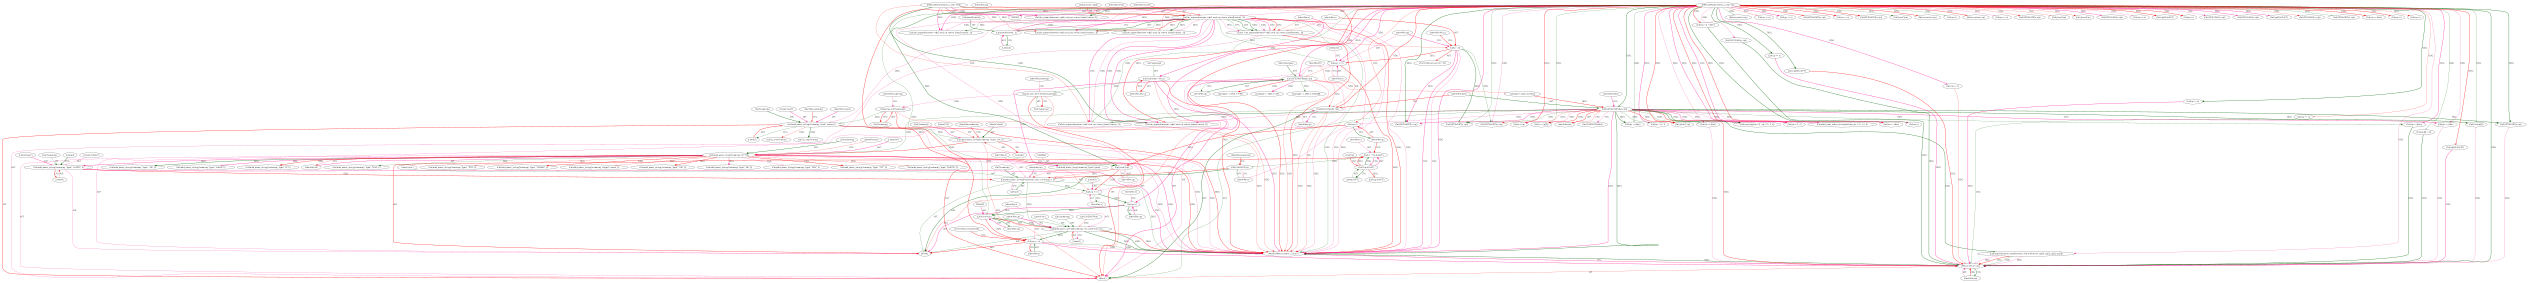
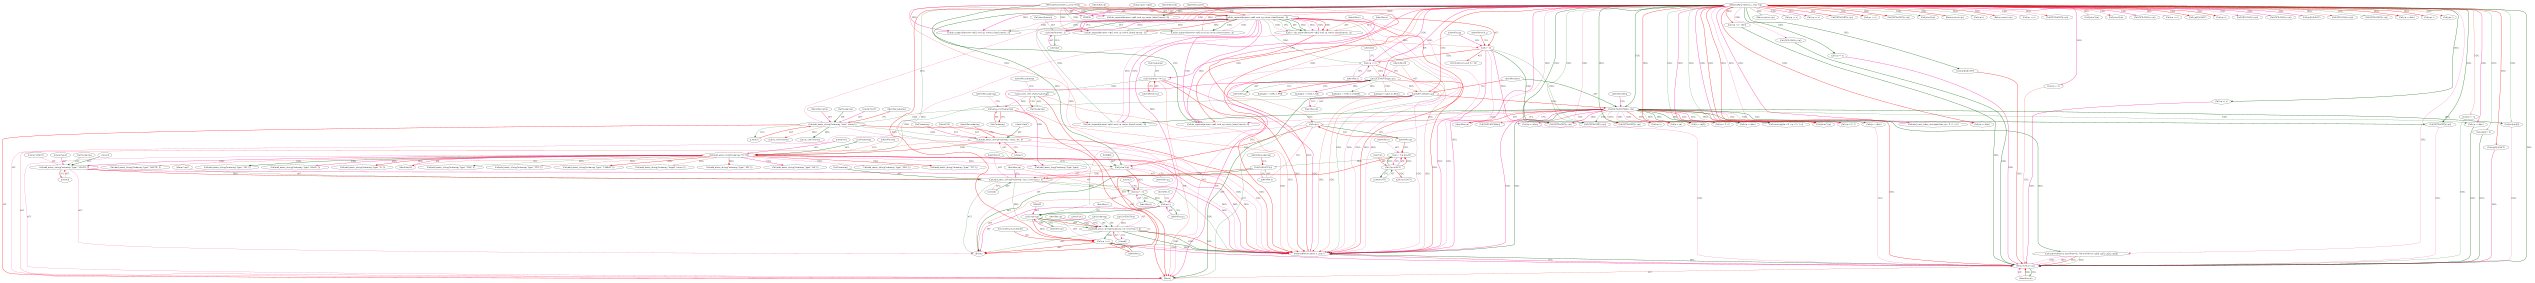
(978, 29) -> (1049, 25)
(1286, 63) -> none
(1568, 101) -> (1520, 101)
